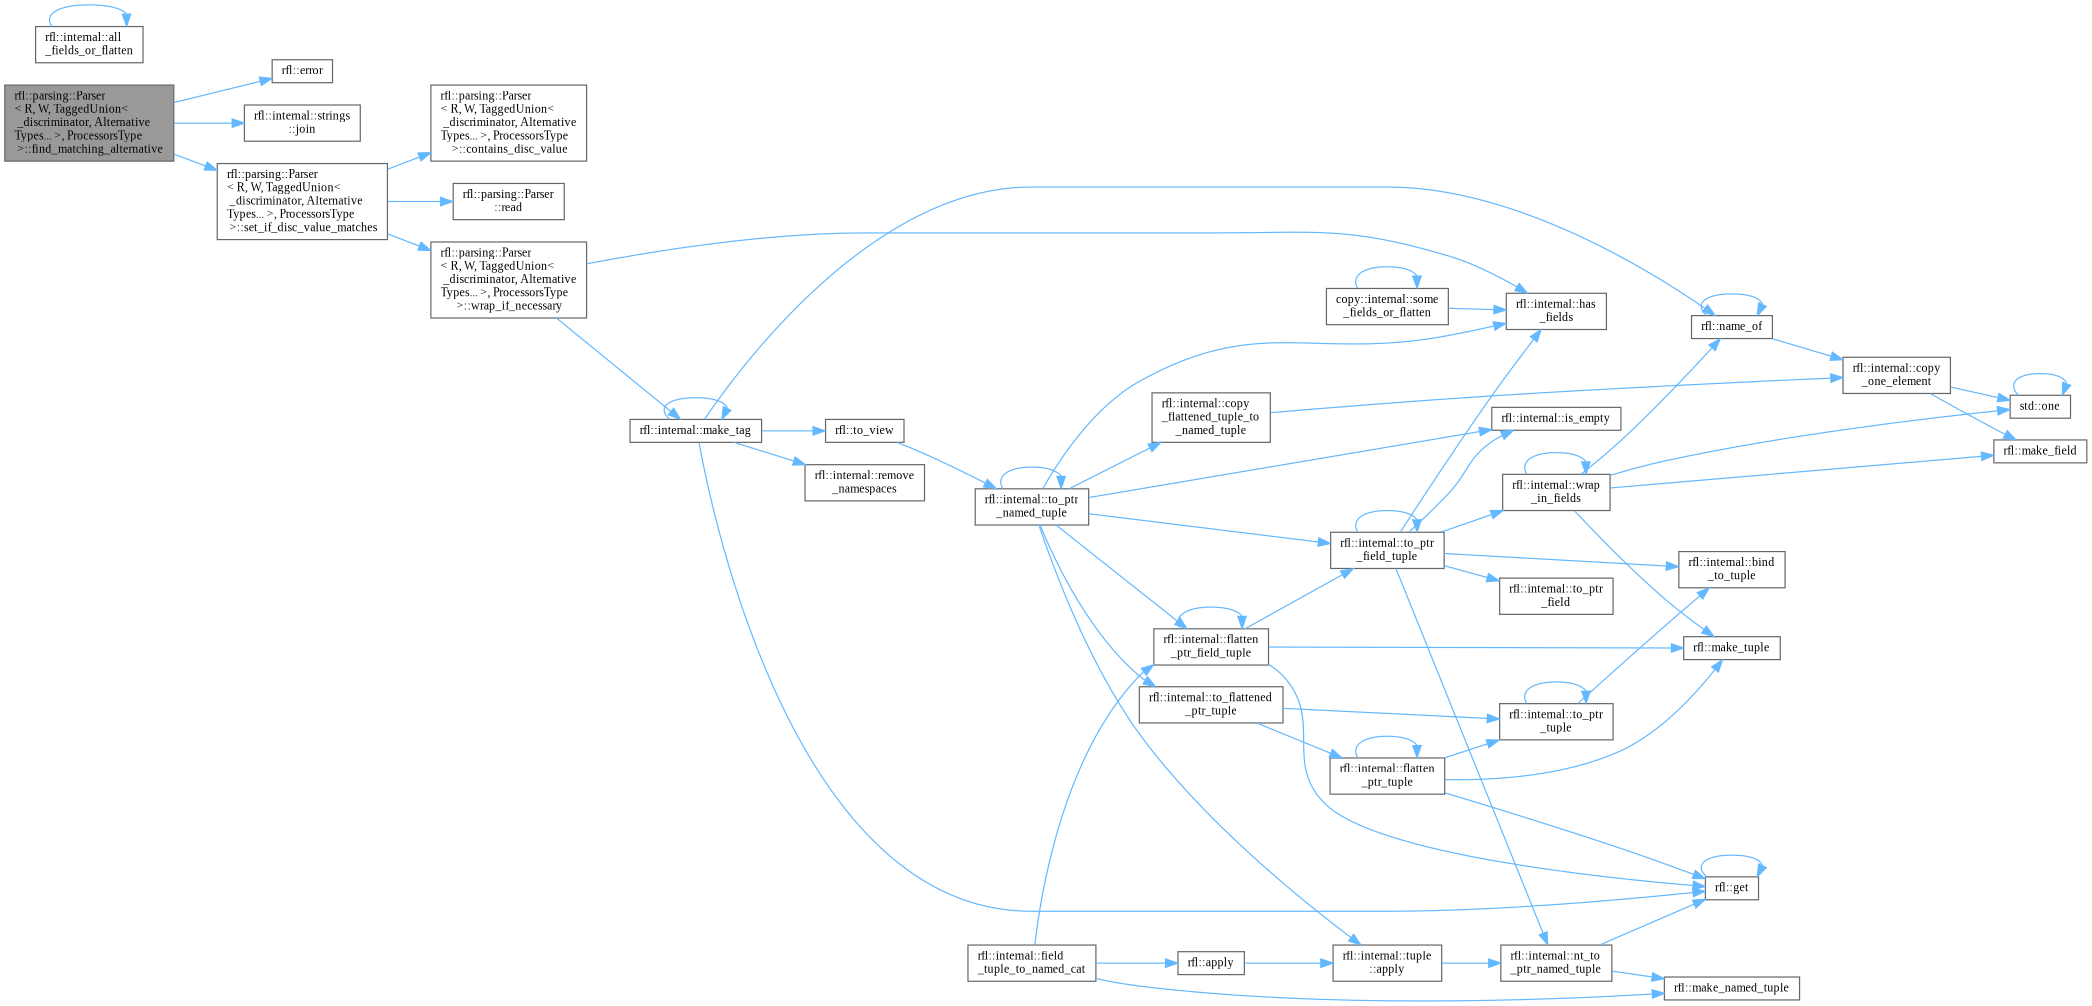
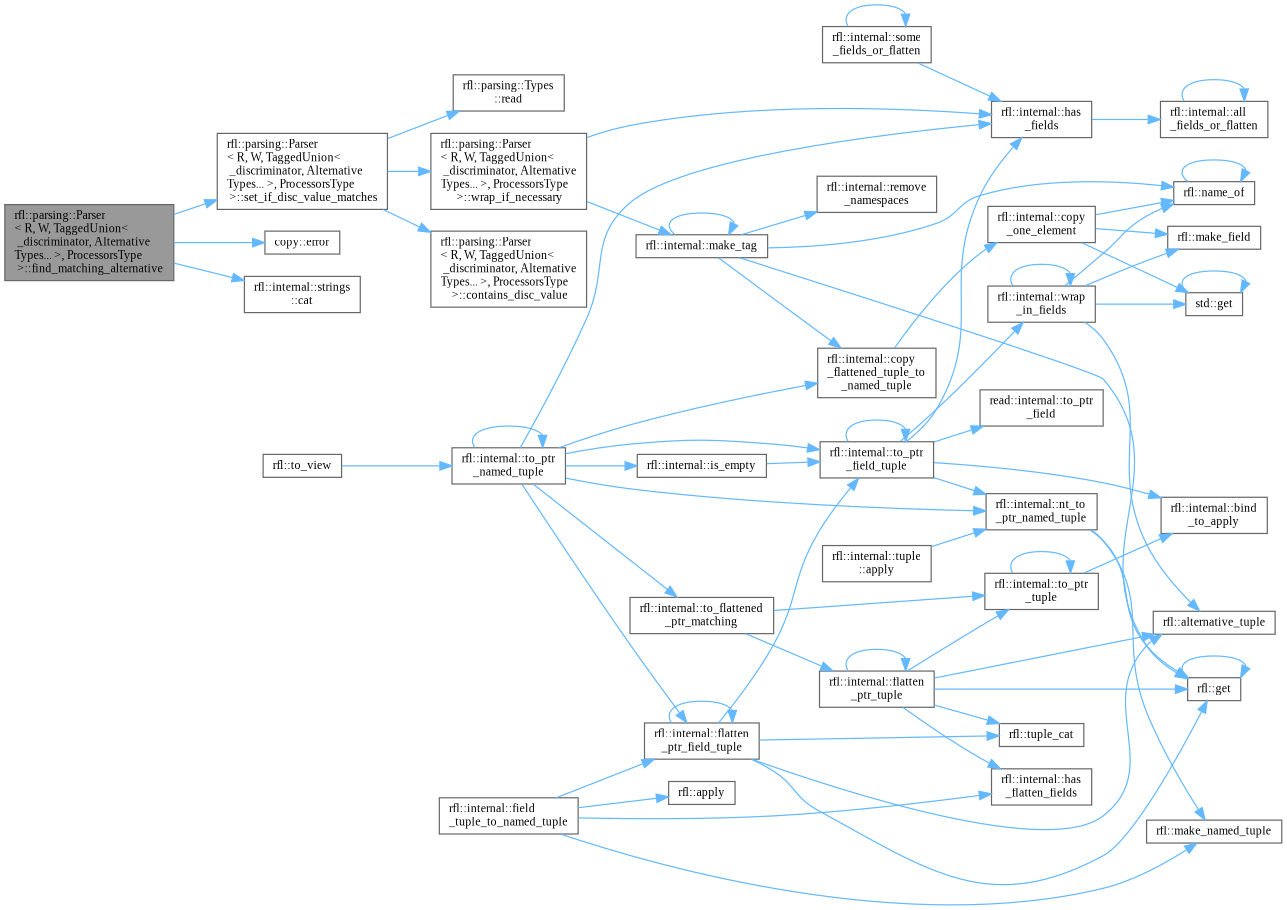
(302, 71) -> (302, 243)
none -> (1120, 119)
(302, 123) -> (302, 294)
(509, 202) -> (509, 93)
(1387, 307) -> (877, 45)
(1802, 347) -> (1128, 209)
(2040, 407) -> (1214, 304)
(787, 431) -> (775, 299)
(1457, 484) -> (787, 463)
(1732, 570) -> (1214, 515)
(1556, 596) -> (1042, 408)
(1732, 648) -> (1214, 623)
(1211, 705) -> (702, 616)
none -> (1042, 735)
(1159, 758) -> (769, 502)
none -> (1042, 787)
(1032, 963) -> (509, 816)
(1283, 963) -> none
